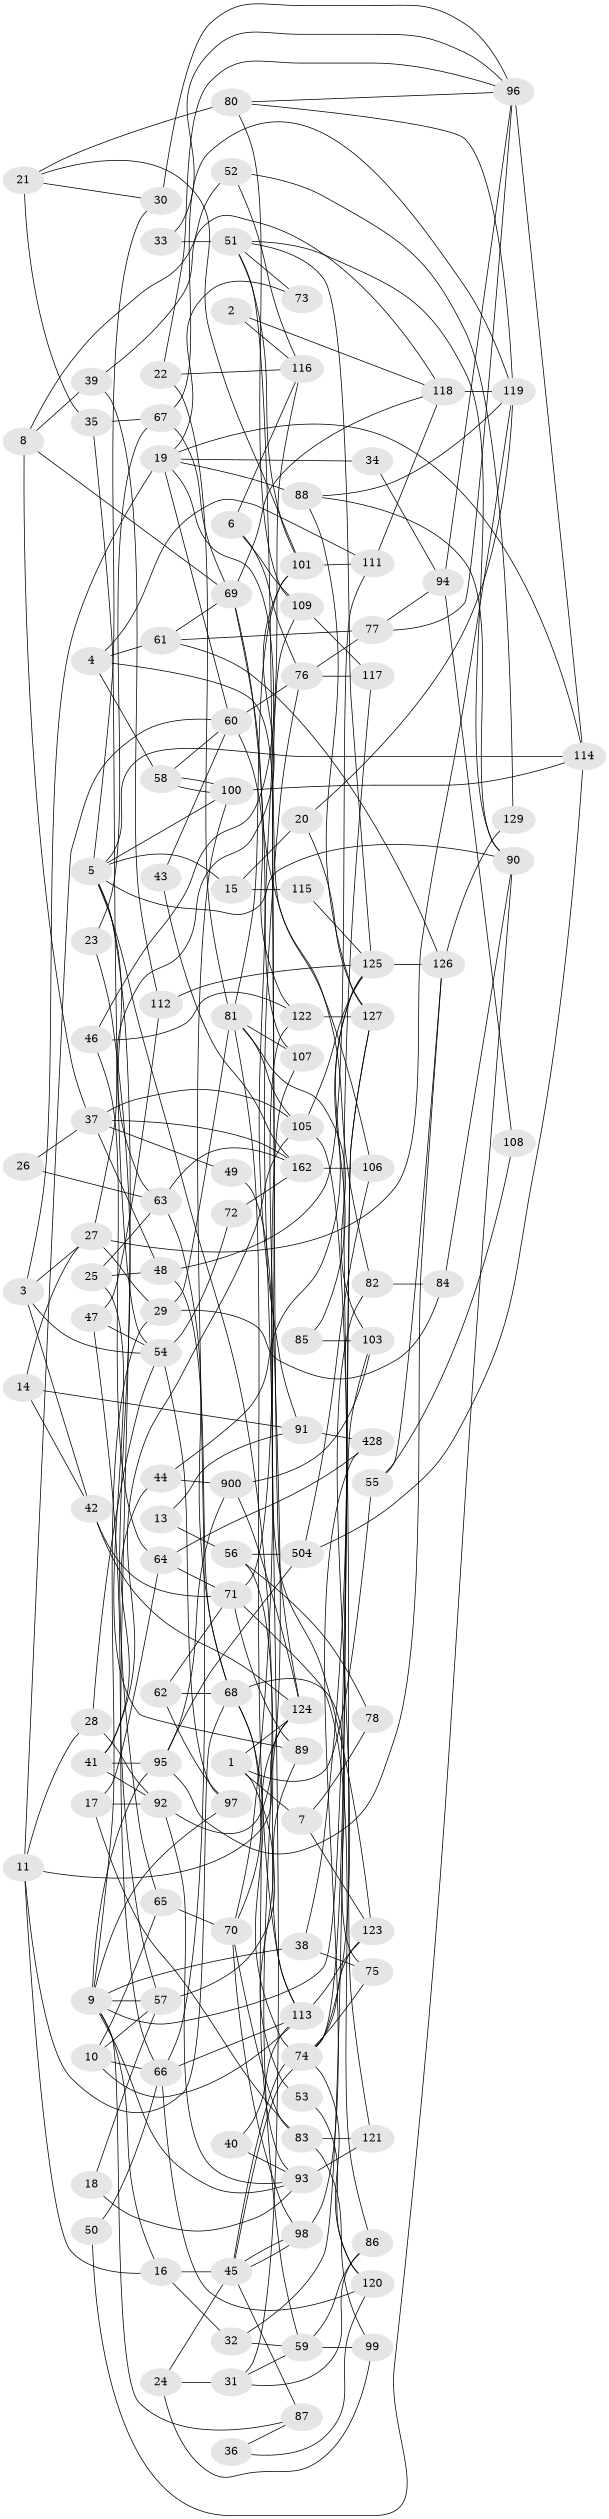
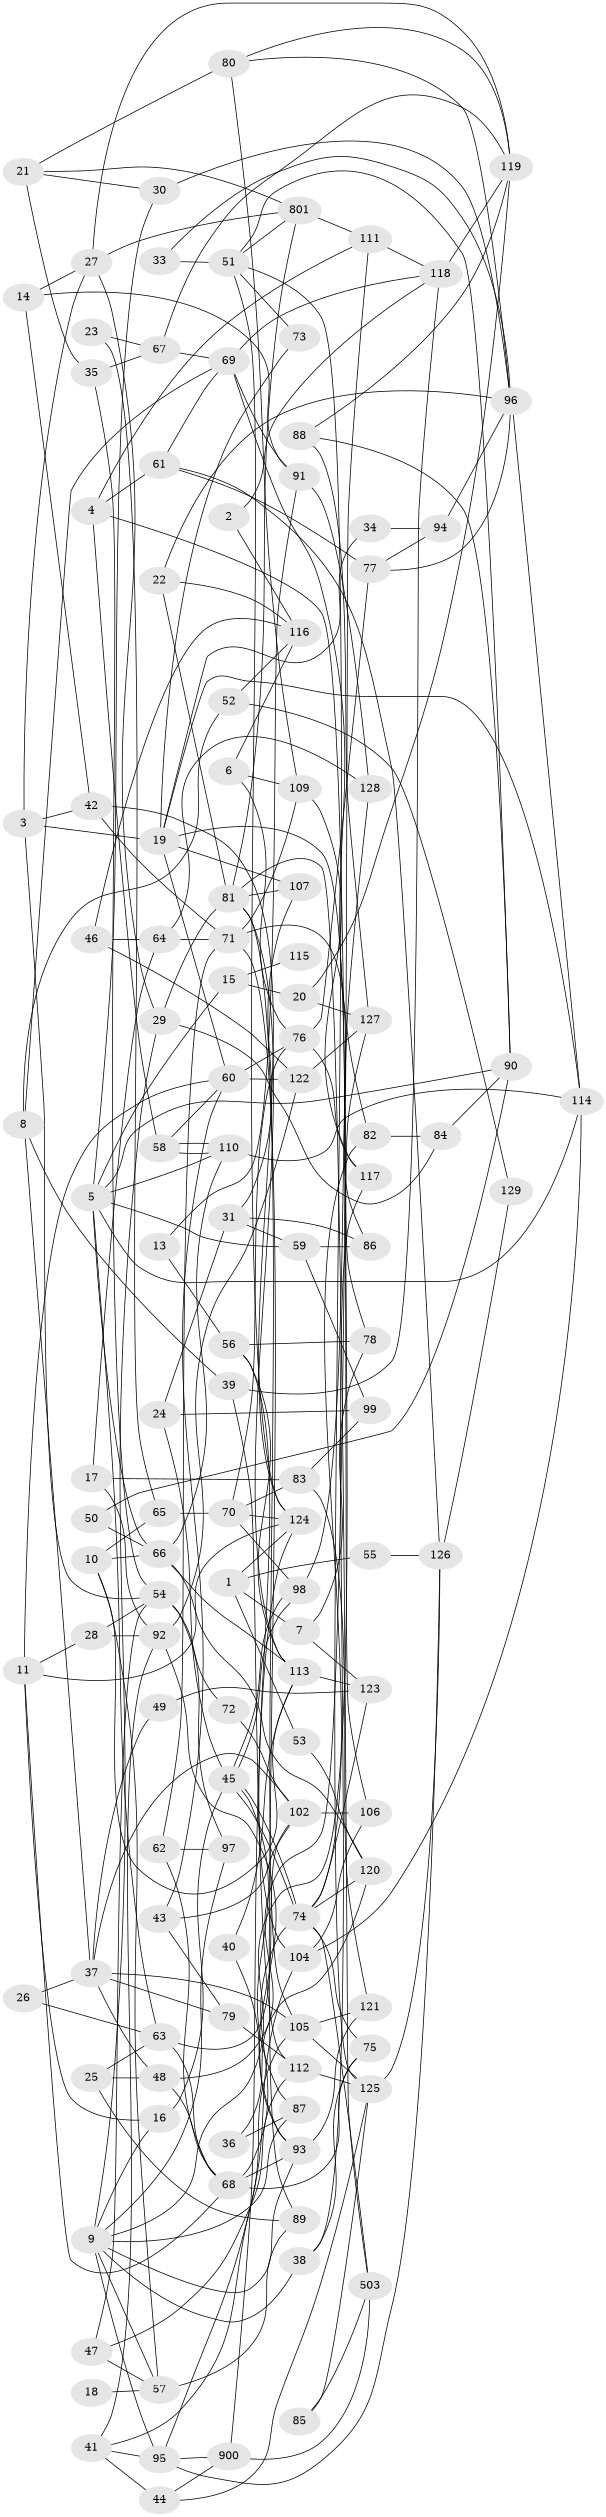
(233, 474) -> (330, 874)
(302, 566) -> (300, 211)
(231, 791) -> (229, 1148)
(328, 917) -> none
(514, 1143) -> none
(302, 1168) -> (300, 1813)
(373, 1341) -> (370, 2286)
(373, 1442) -> (370, 789)
(302, 1554) -> (300, 1958)
none -> (229, 2017)
(199, 2231) -> none
(231, 2341) -> none
